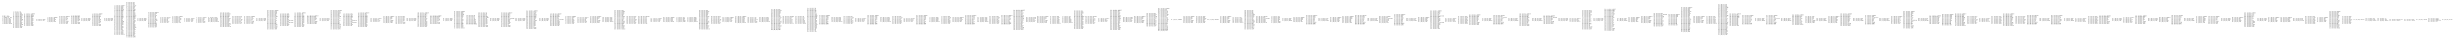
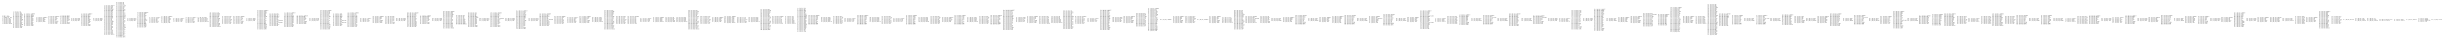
(41, 20) -> none
